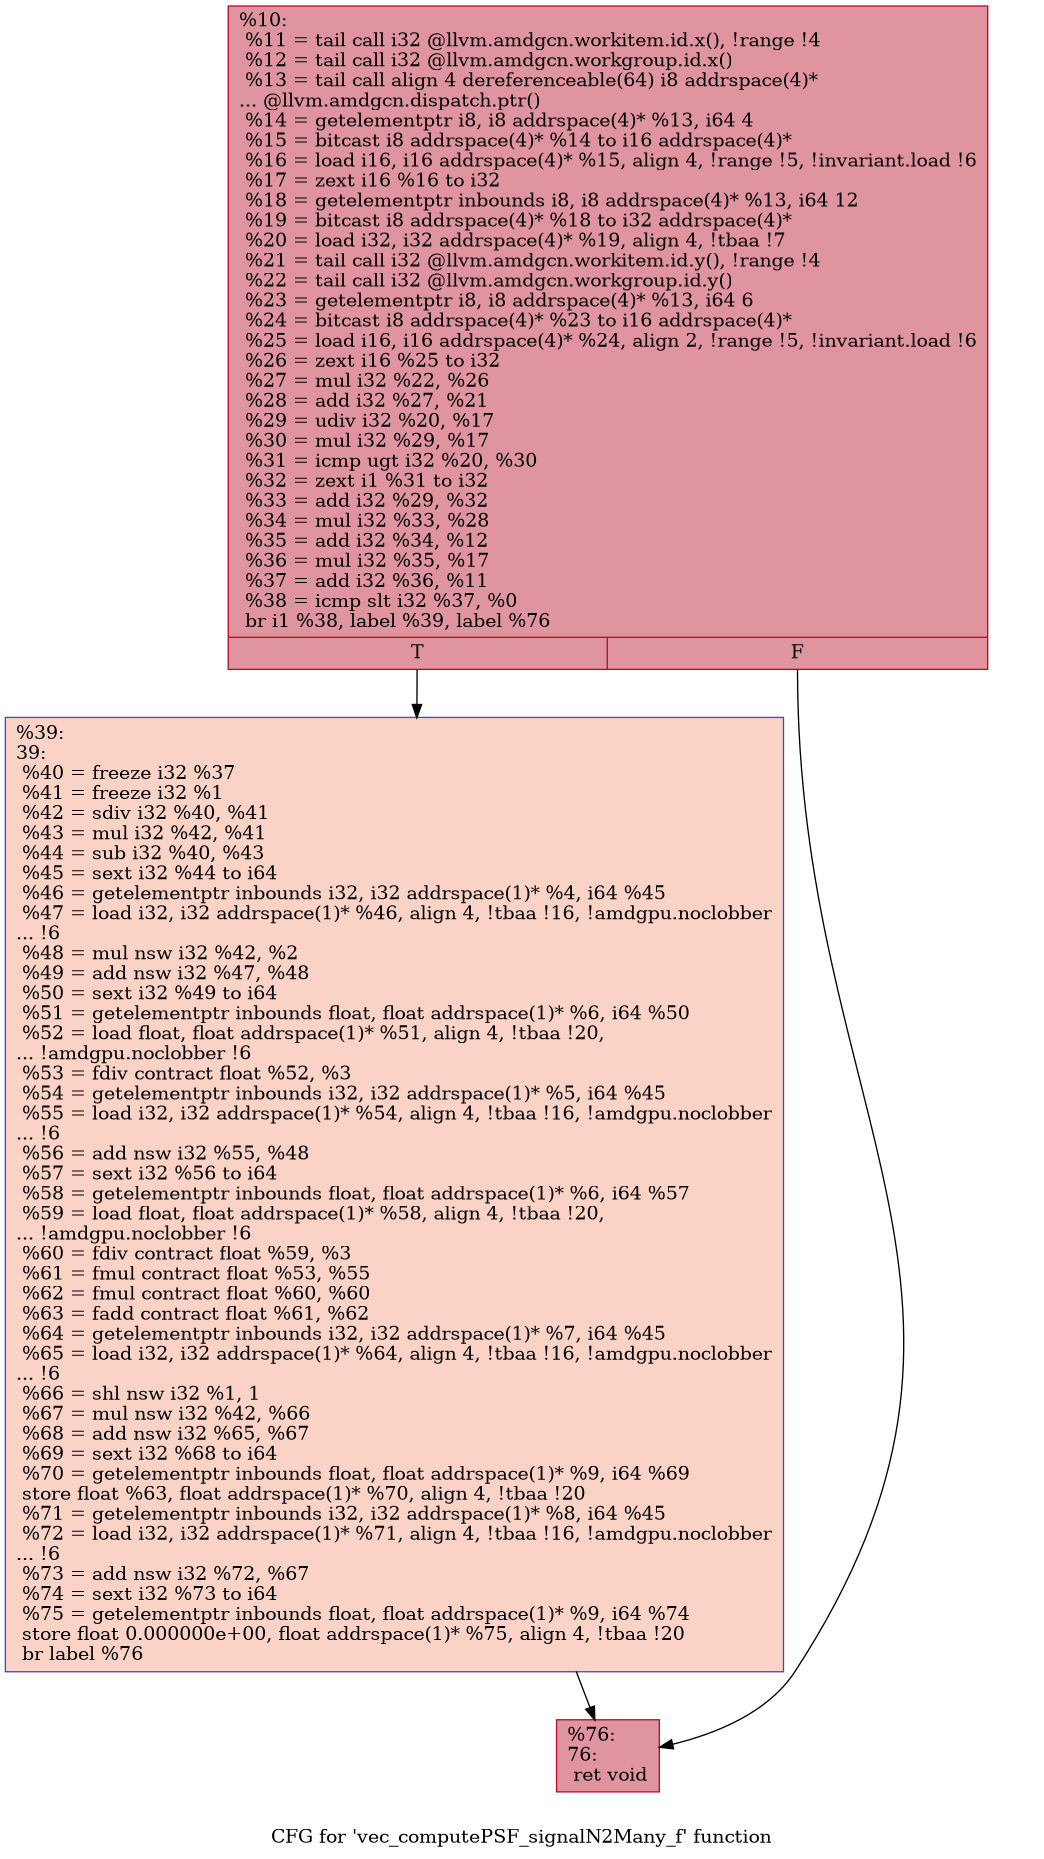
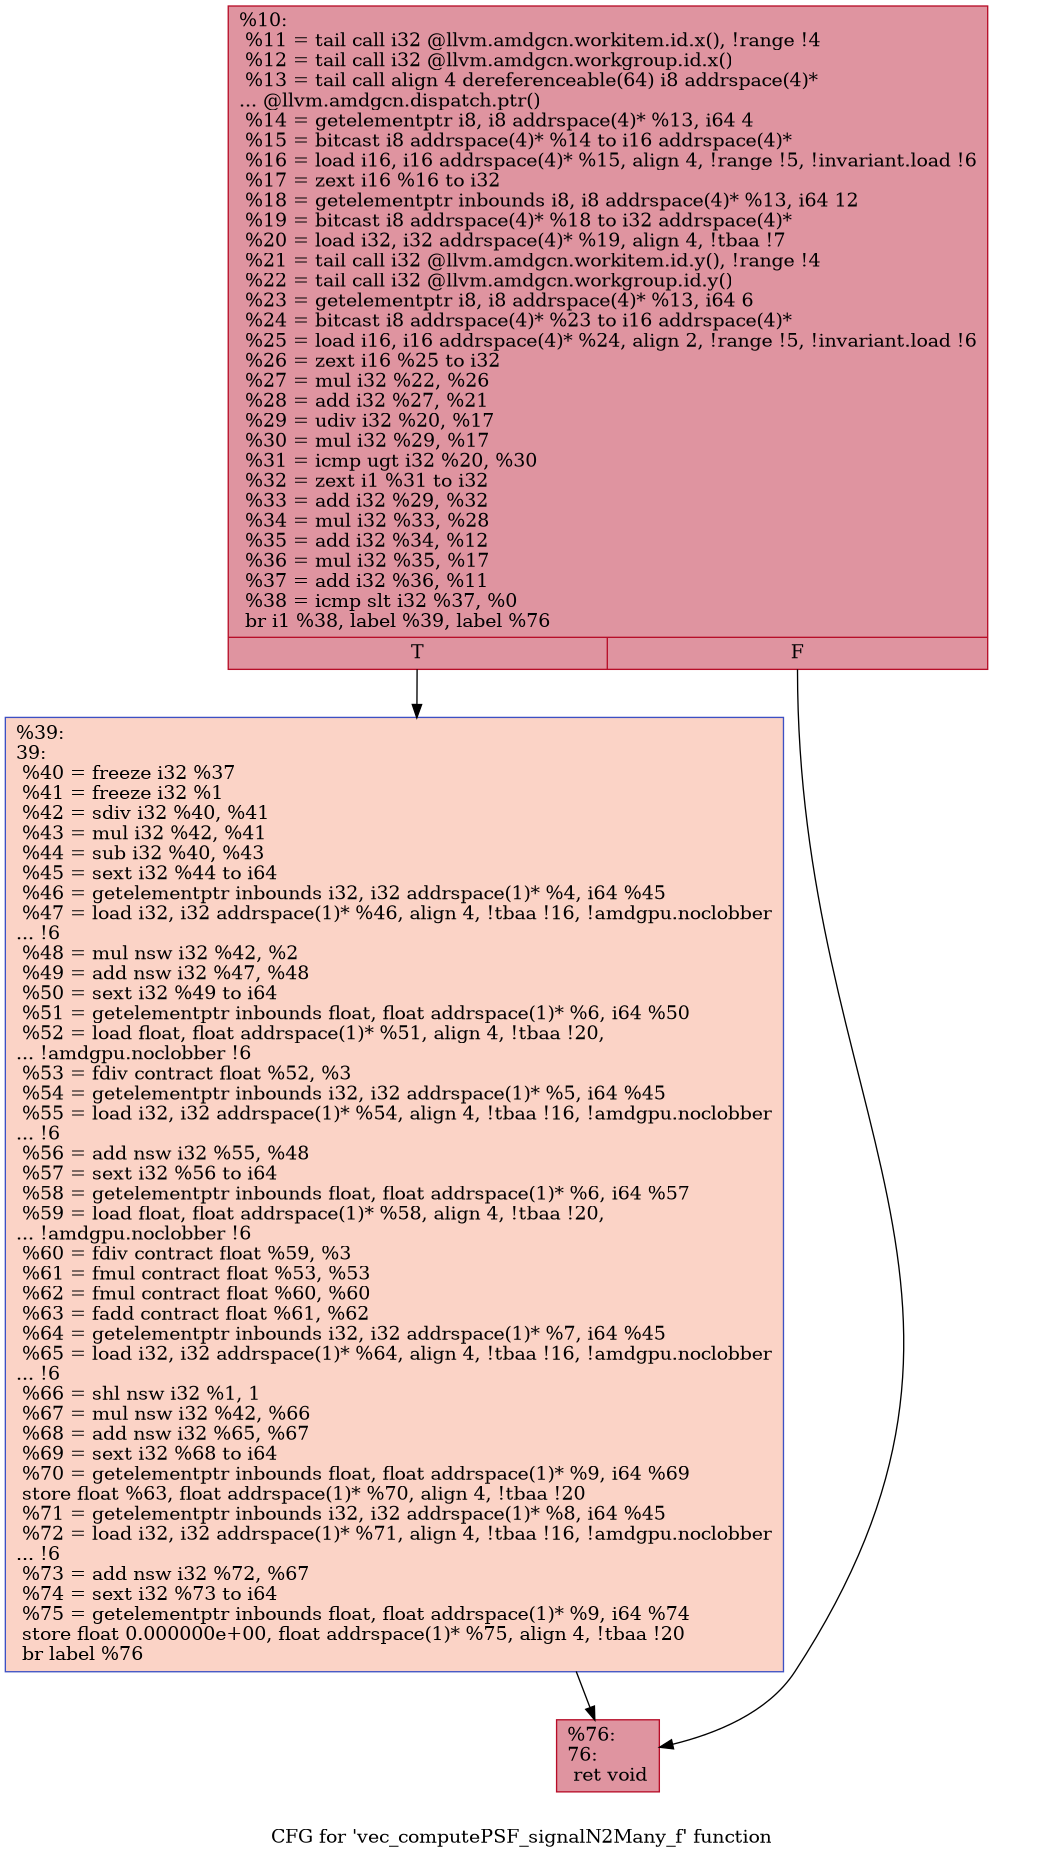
(194, 1274) -> (194, 1274)
